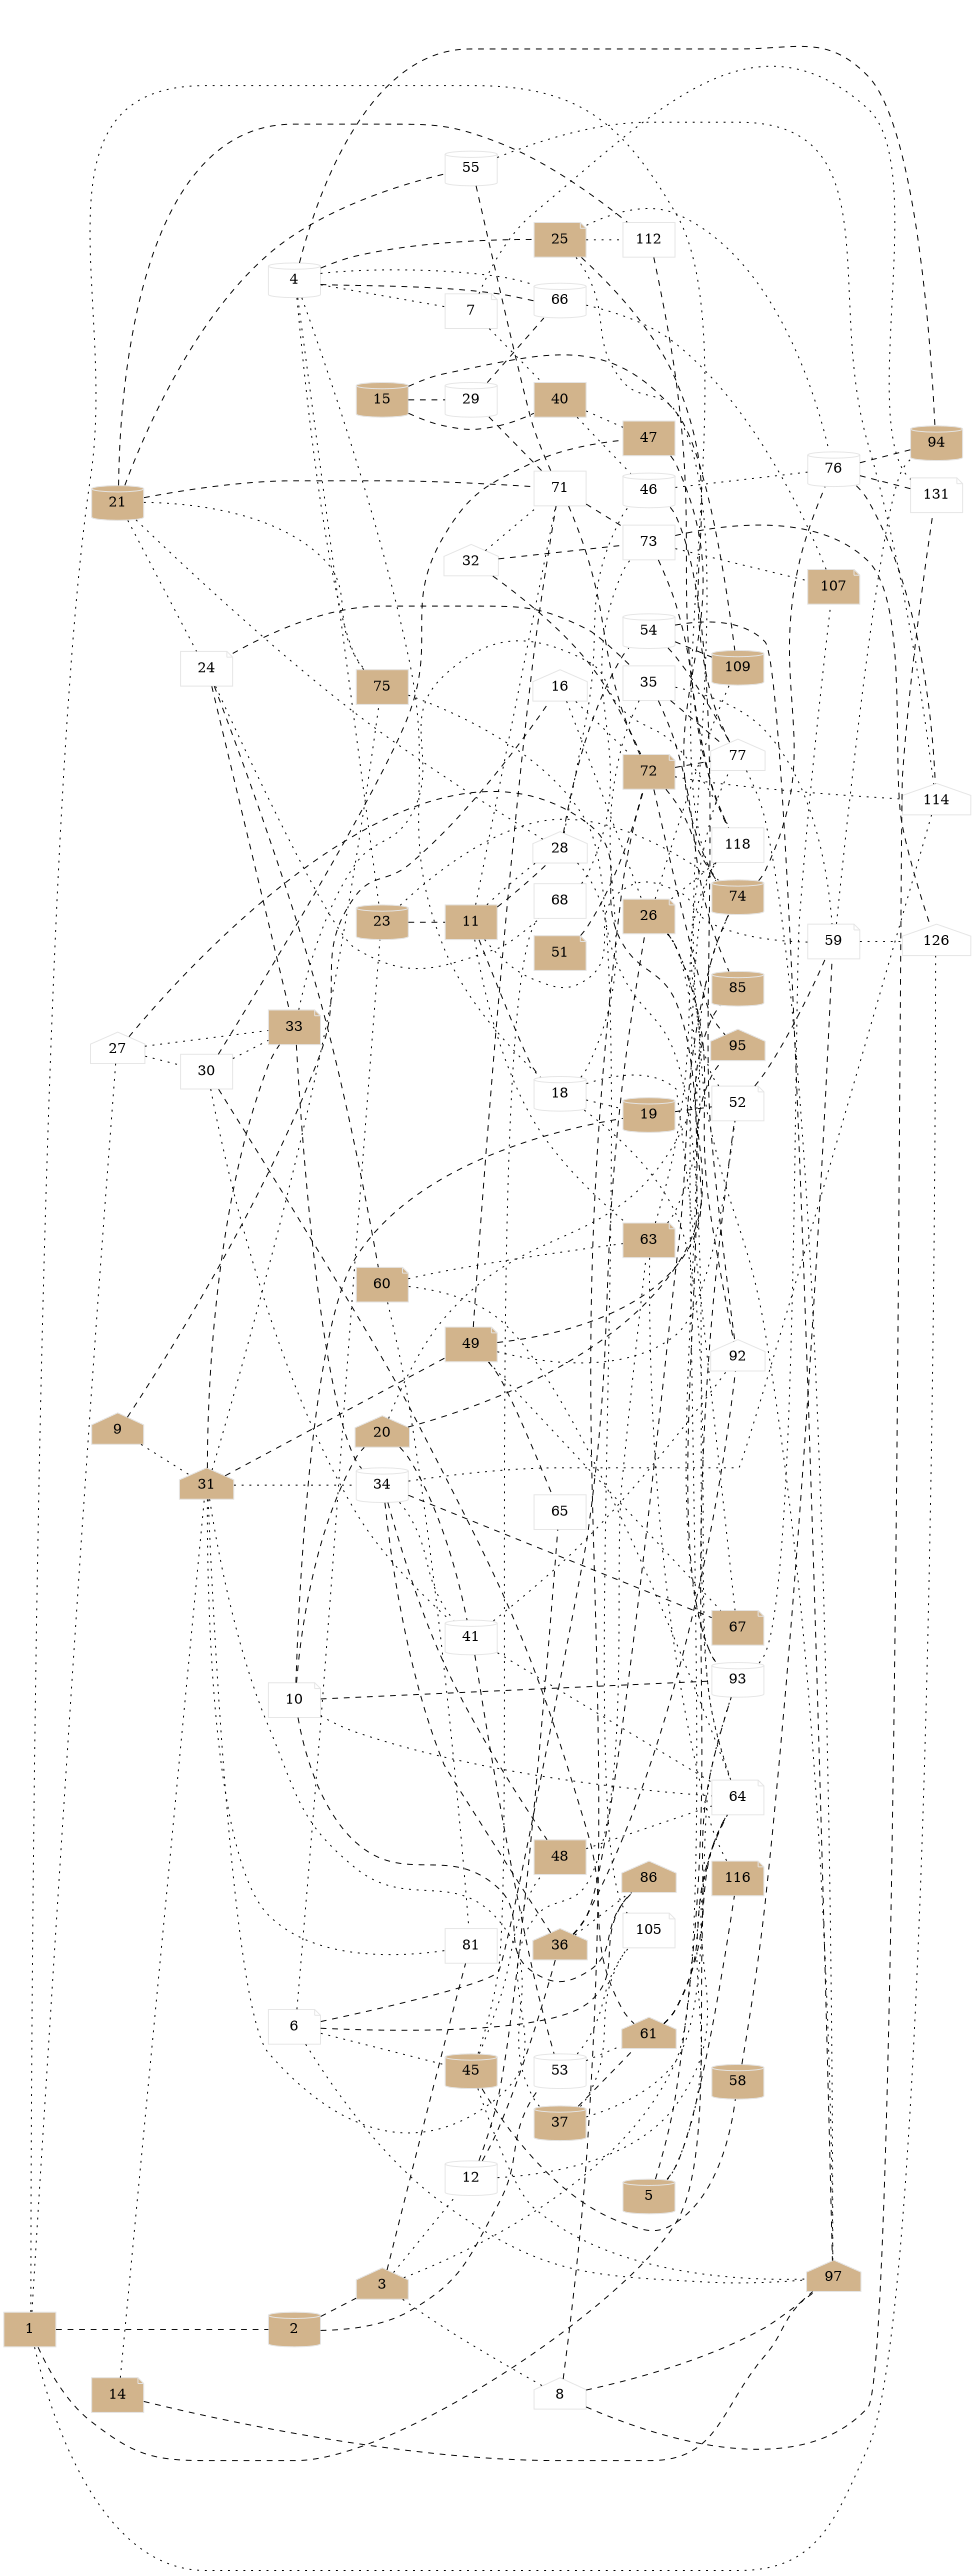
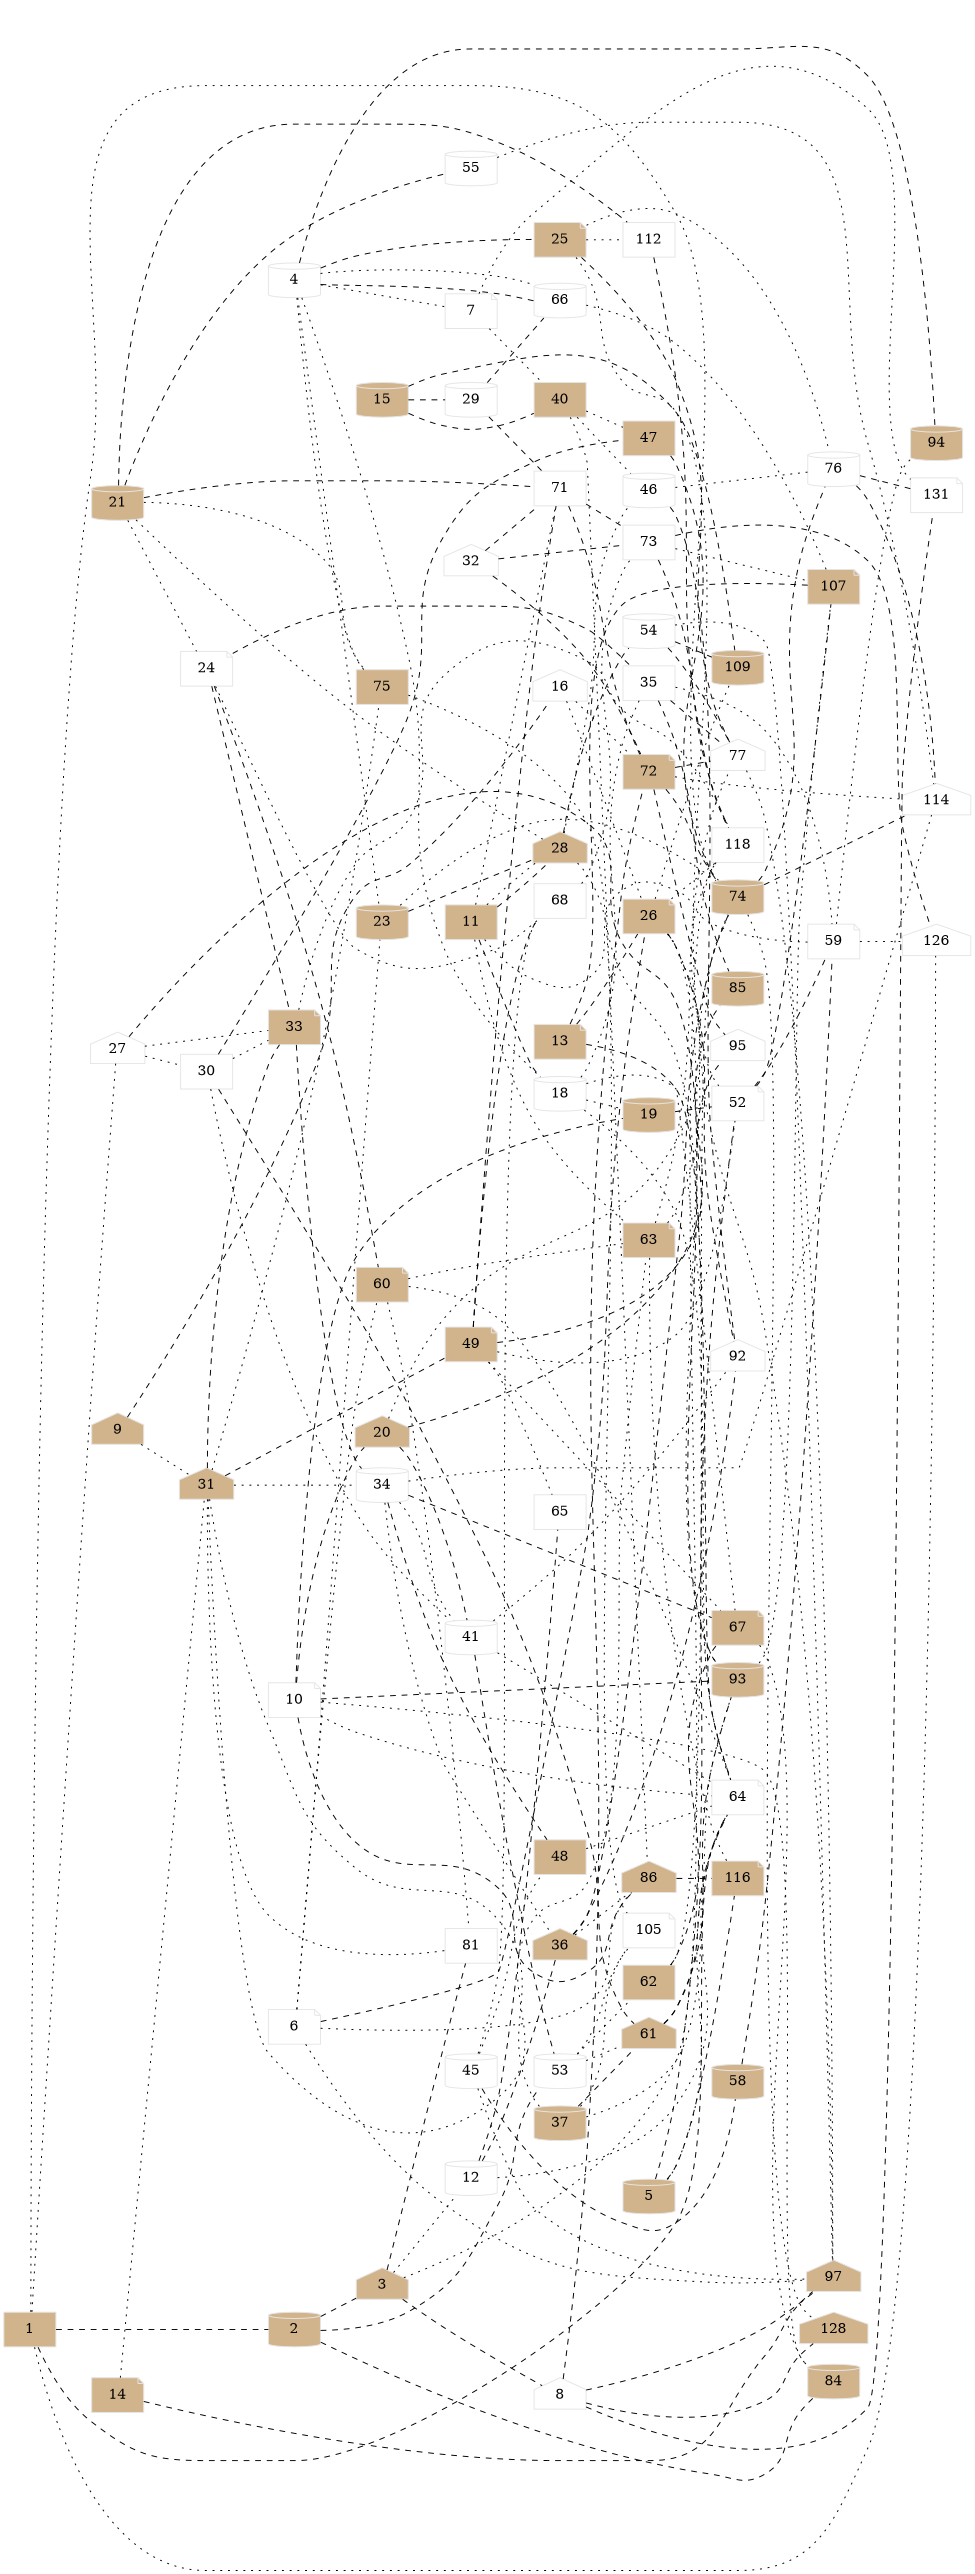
(509, 330) -> none
(885, 456) -> none
(512, 528) -> (512, 528)
none -> (803, 847)
(560, 849) -> (560, 849)
none -> (836, 850)
(427, 922) -> (470, 885)
(560, 953) -> none
none -> (560, 1042)
(738, 1047) -> (738, 1047)
none -> (499, 1068)
none -> (623, 1283)
(805, 1317) -> (805, 1317)
(523, 1427) -> (523, 1427)
(738, 1680) -> (738, 1680)
(432, 1732) -> (432, 1732)
none -> (694, 1878)
none -> (649, 1983)
(498, 2027) -> (498, 2027)
(383, 2049) -> (328, 1655)
(471, 2071) -> (471, 2071)
none -> (834, 2330)
(471, 2344) -> (471, 2344)
none -> (834, 2382)
